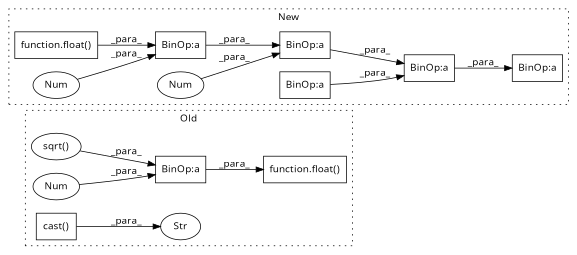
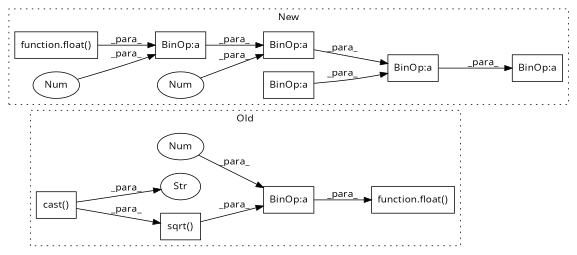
(56, 147) -> (181, 227)
none -> (115, 215)
